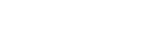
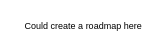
none -> (83, 27)
